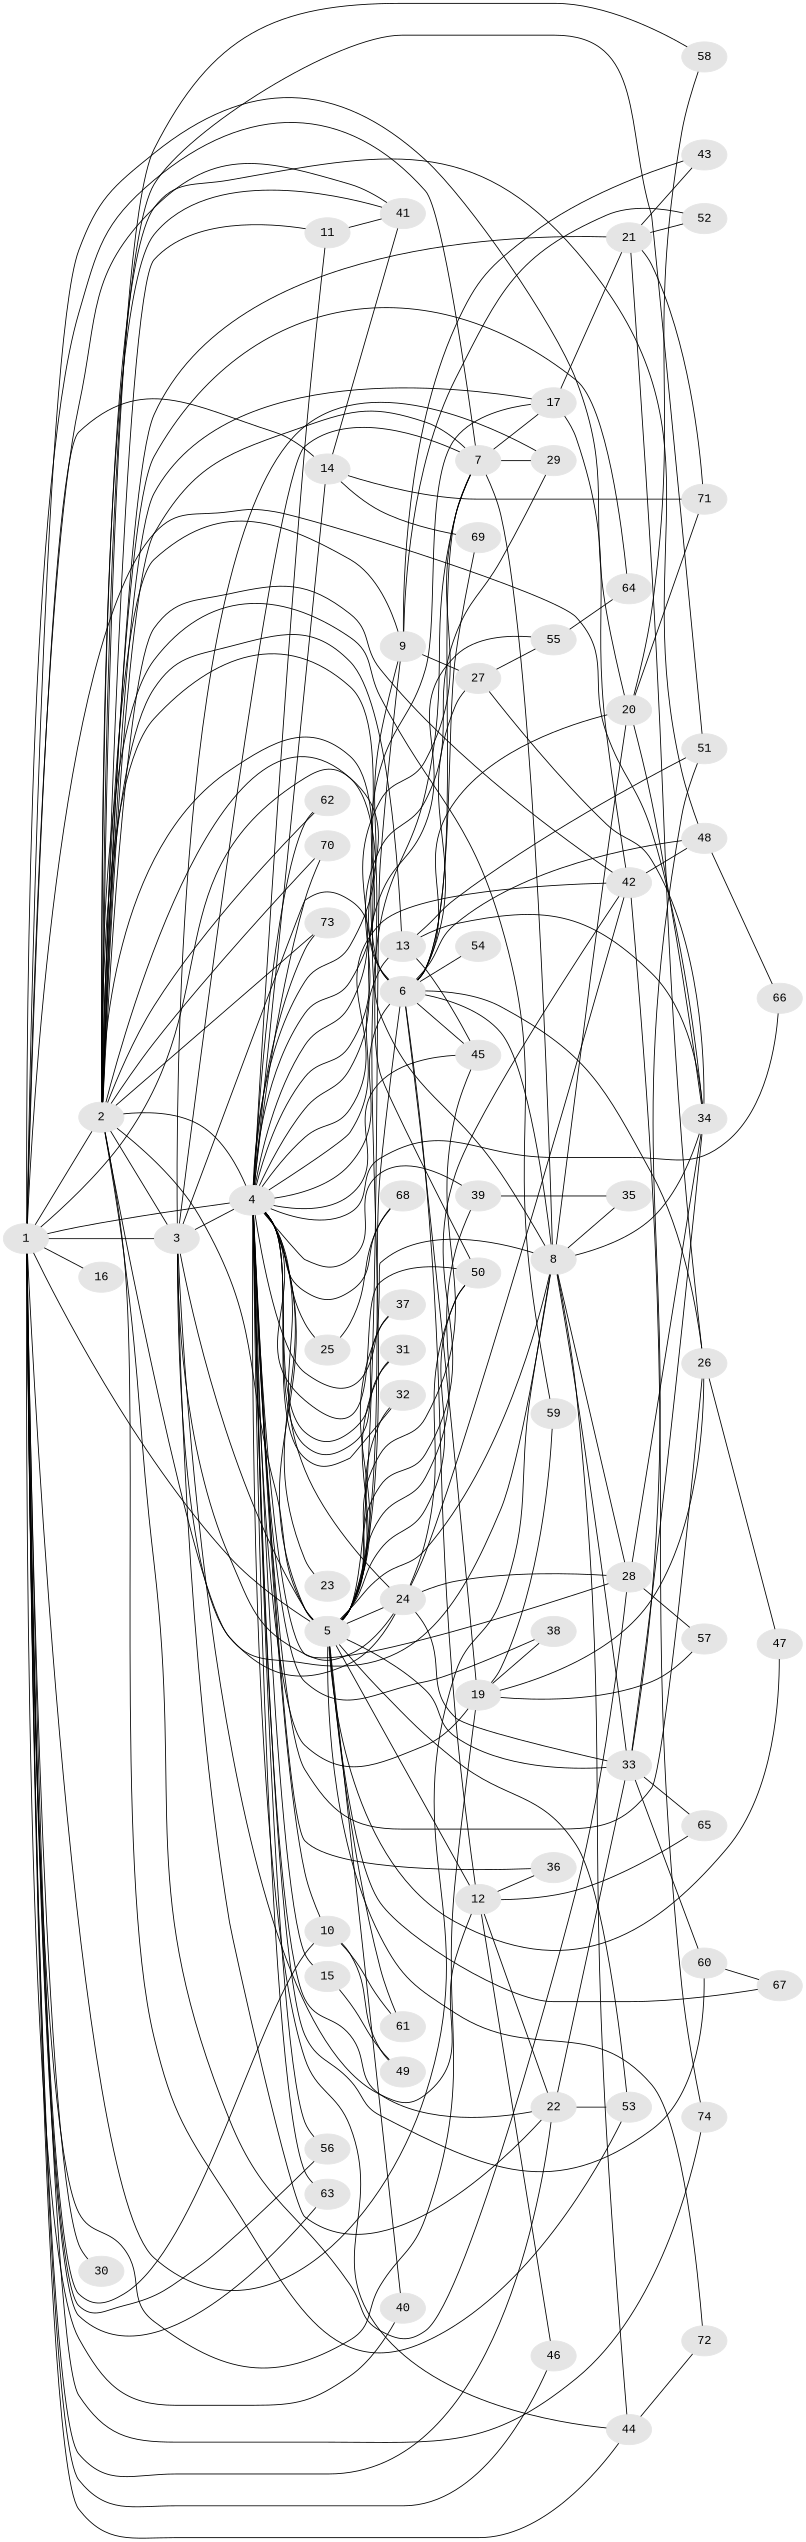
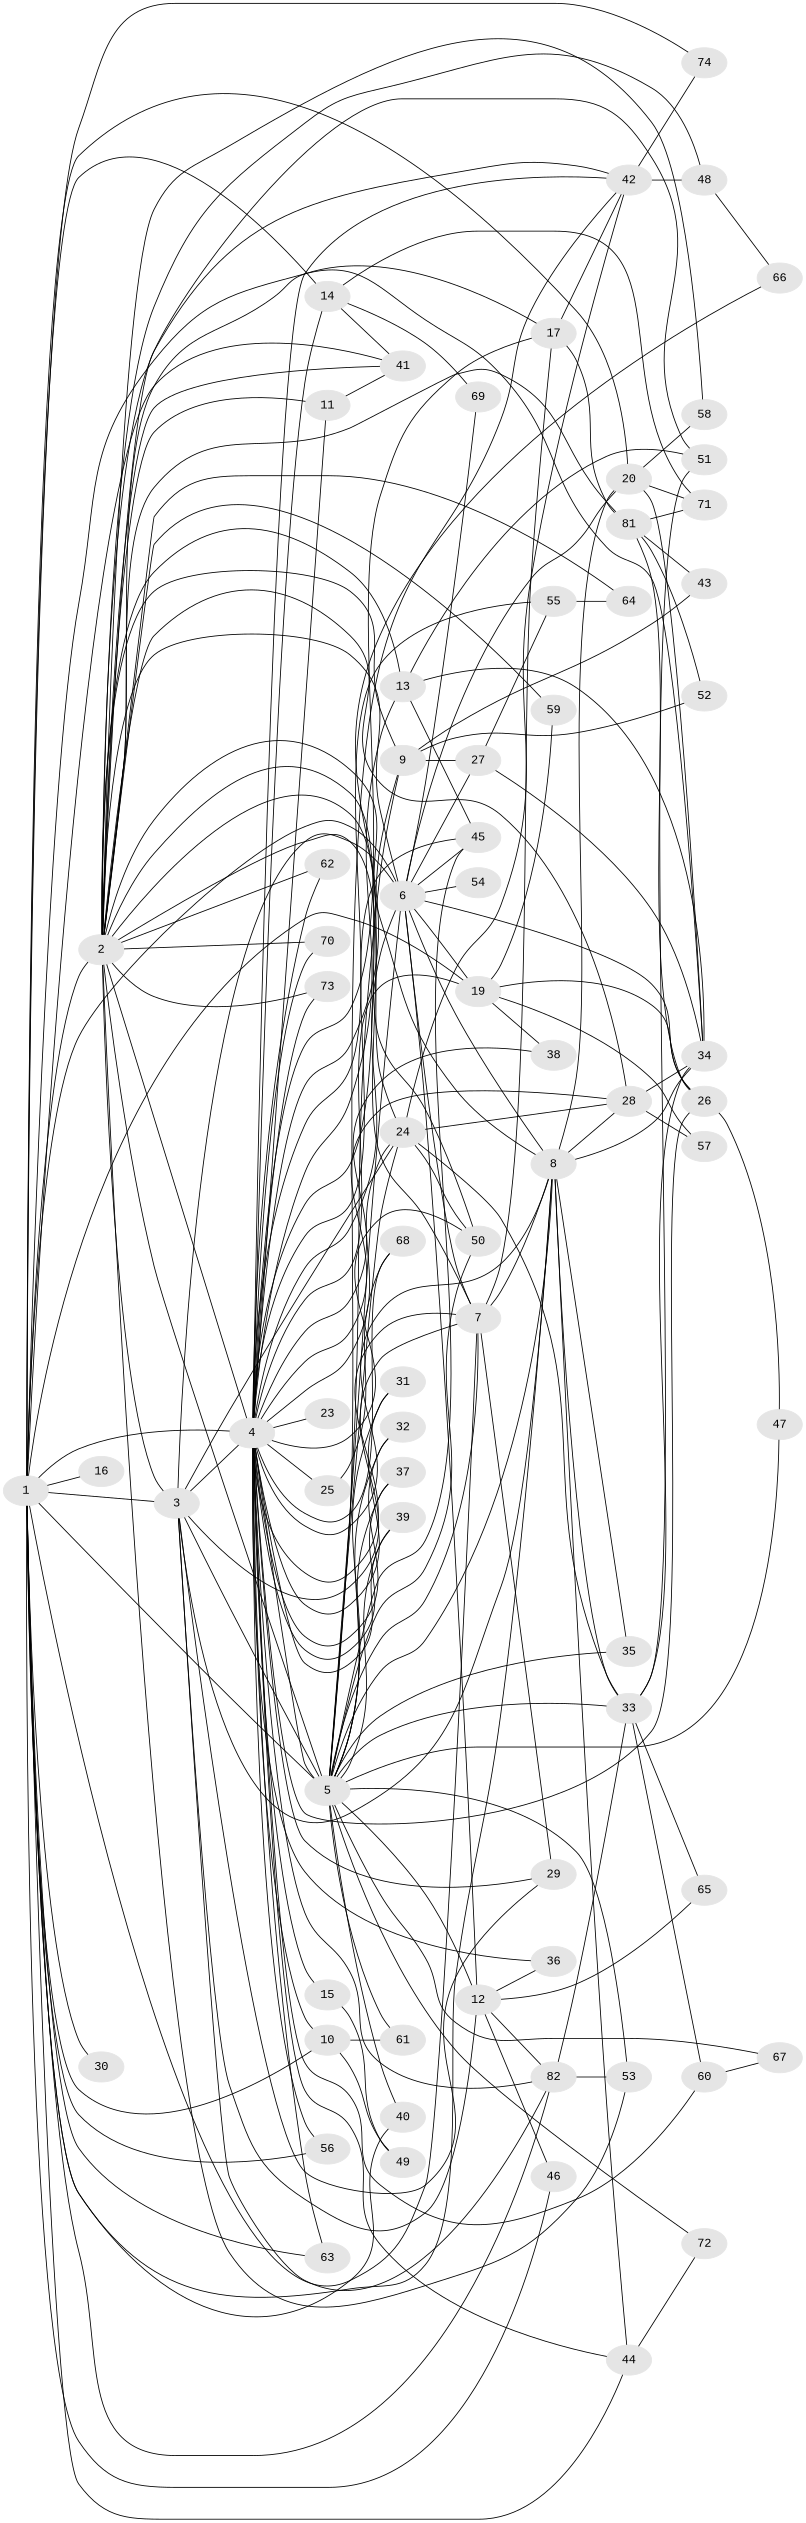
(629, 238) -> (629, 524)
(531, 880) -> none
(556, 1196) -> (452, 1681)
(554, 2107) -> (554, 2077)
